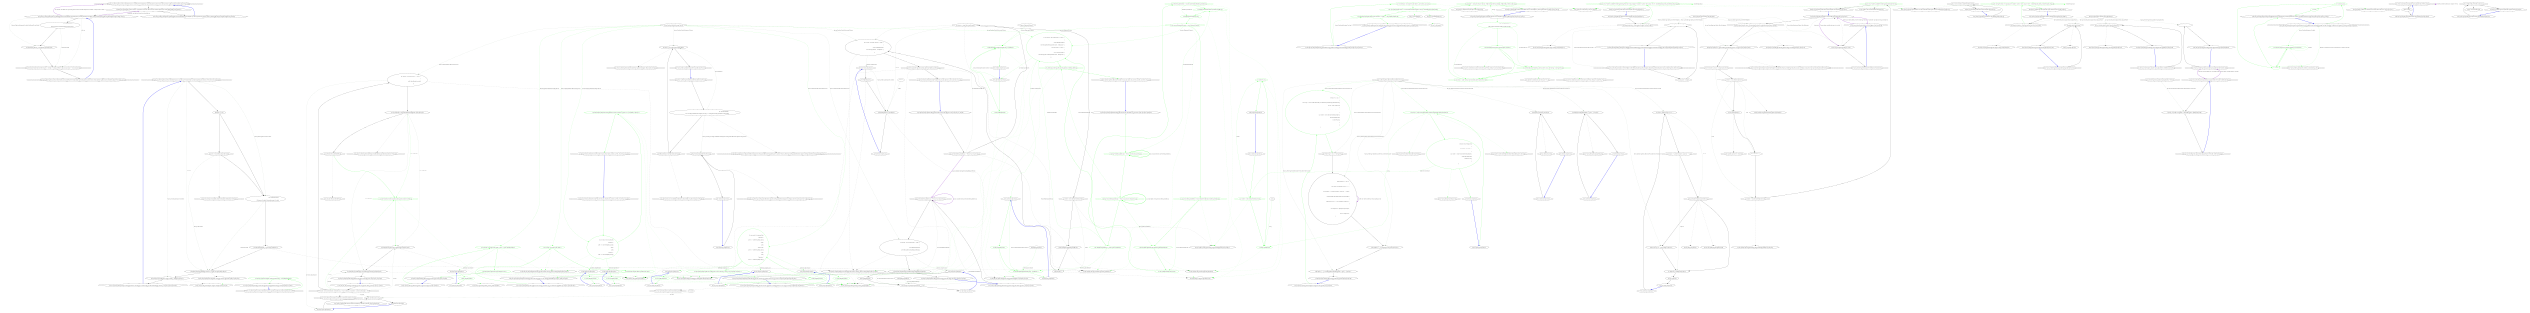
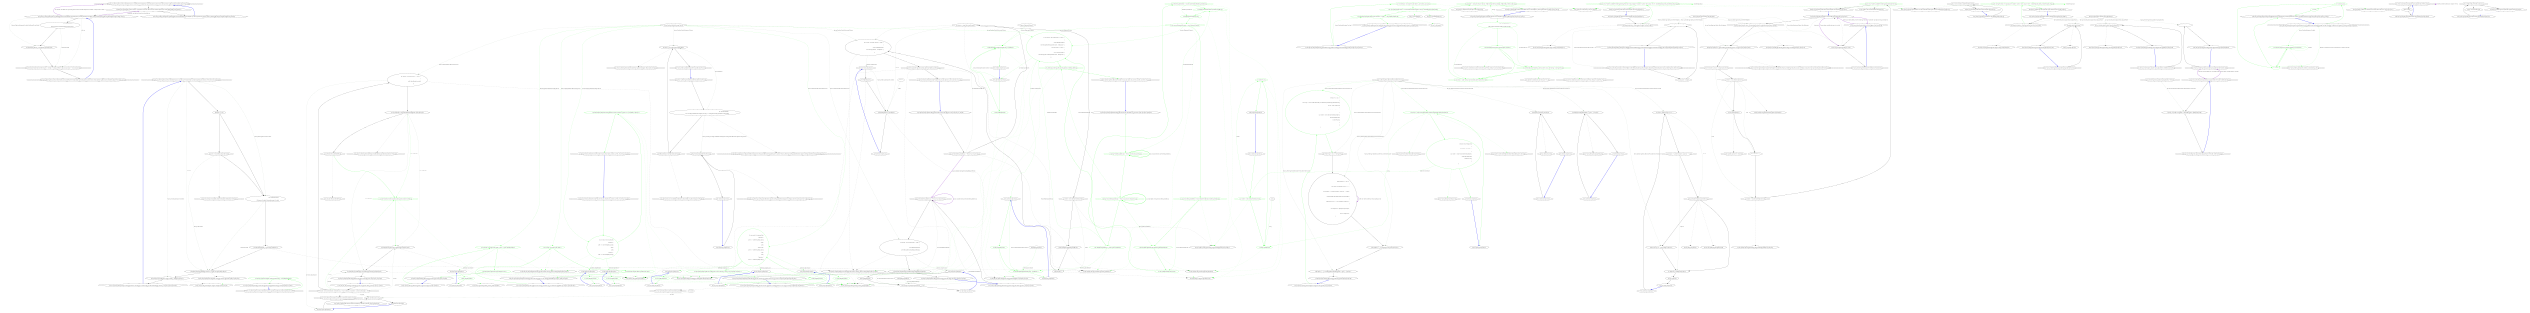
(2490, 13) -> (2490, 13)
